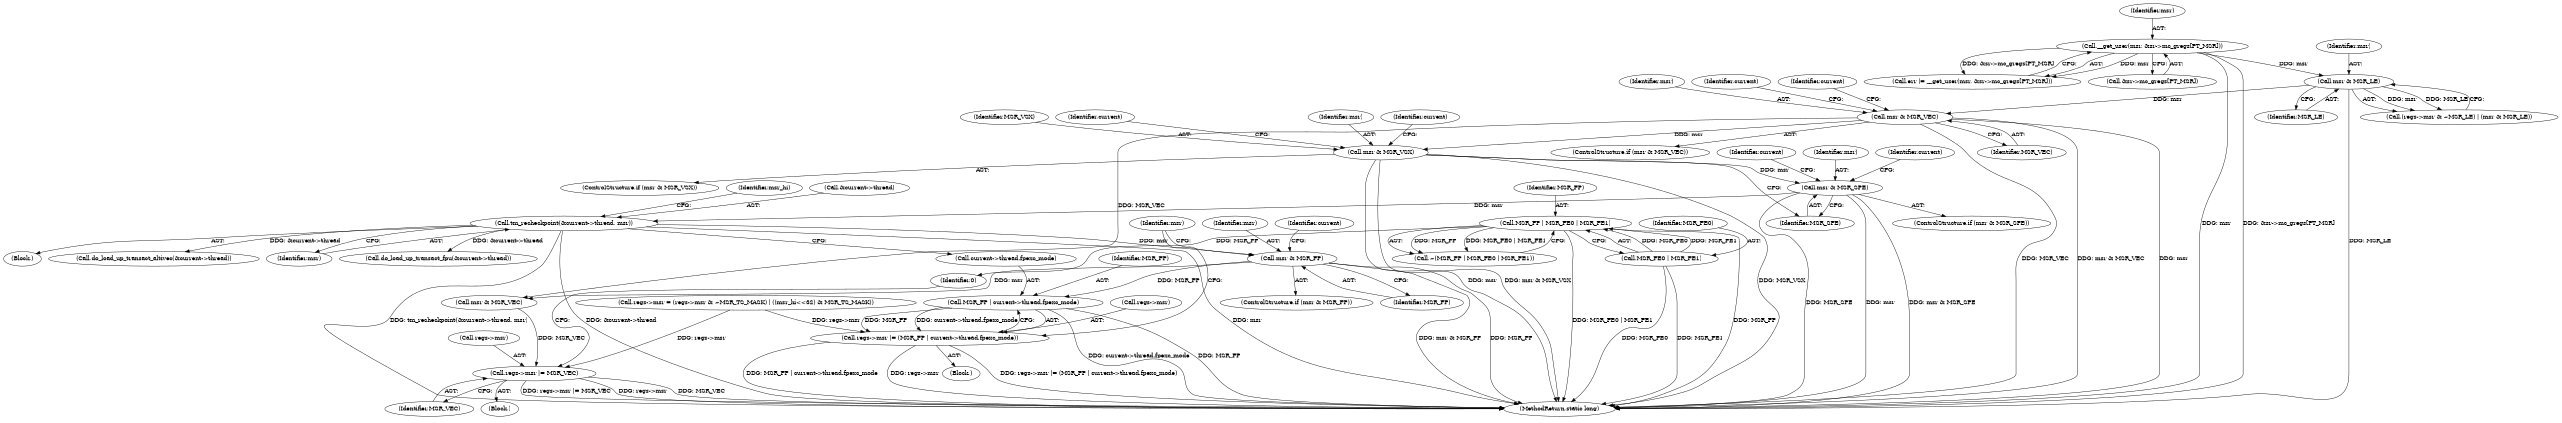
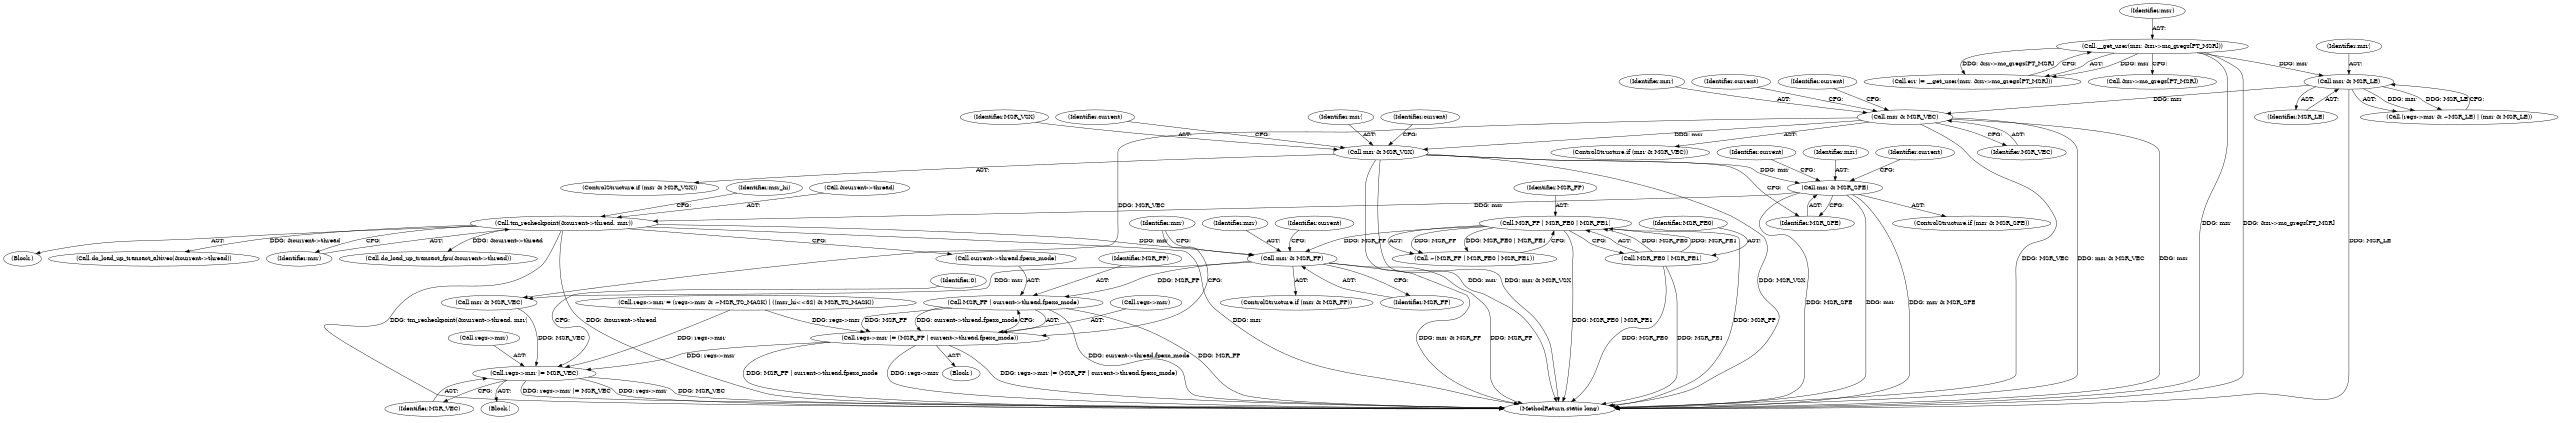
(2170, 66) -> none
(2309, 100) -> (2309, 100)
(1230, 237) -> (1396, 232)
none -> (709, 350)
